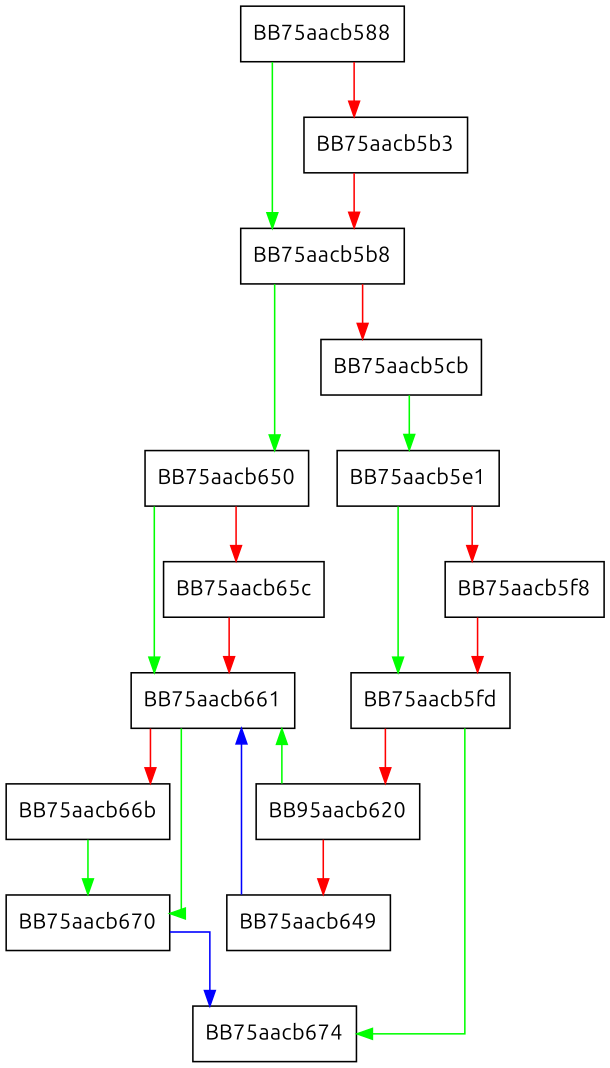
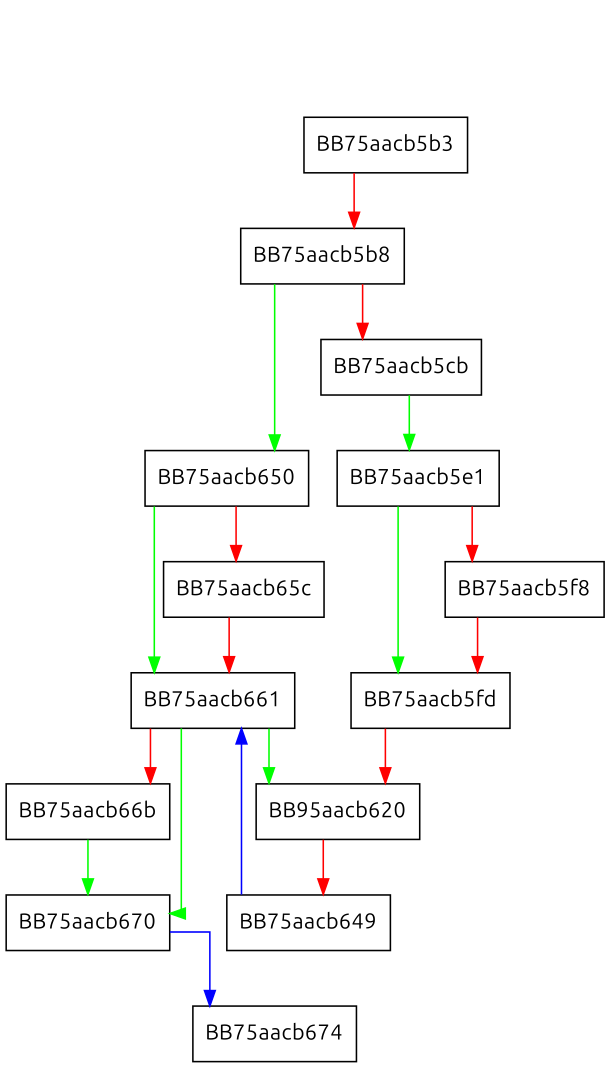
(322, 34) -> none
(282, 764) -> (269, 748)
(465, 927) -> none
